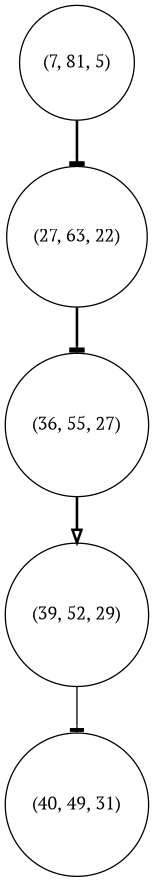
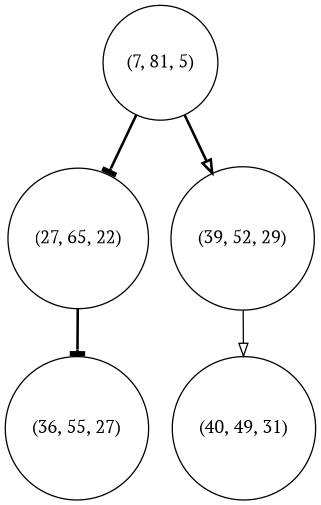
(77, 237) -> (78, 238)
(77, 513) -> (196, 138)
(77, 706) -> (243, 327)
